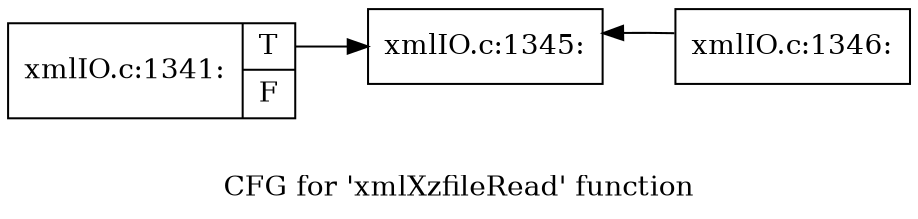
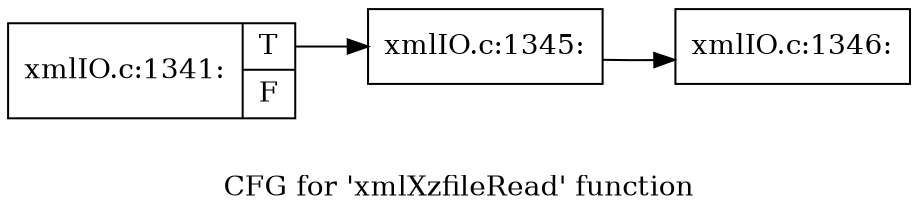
(649, 33) -> (628, 60)
